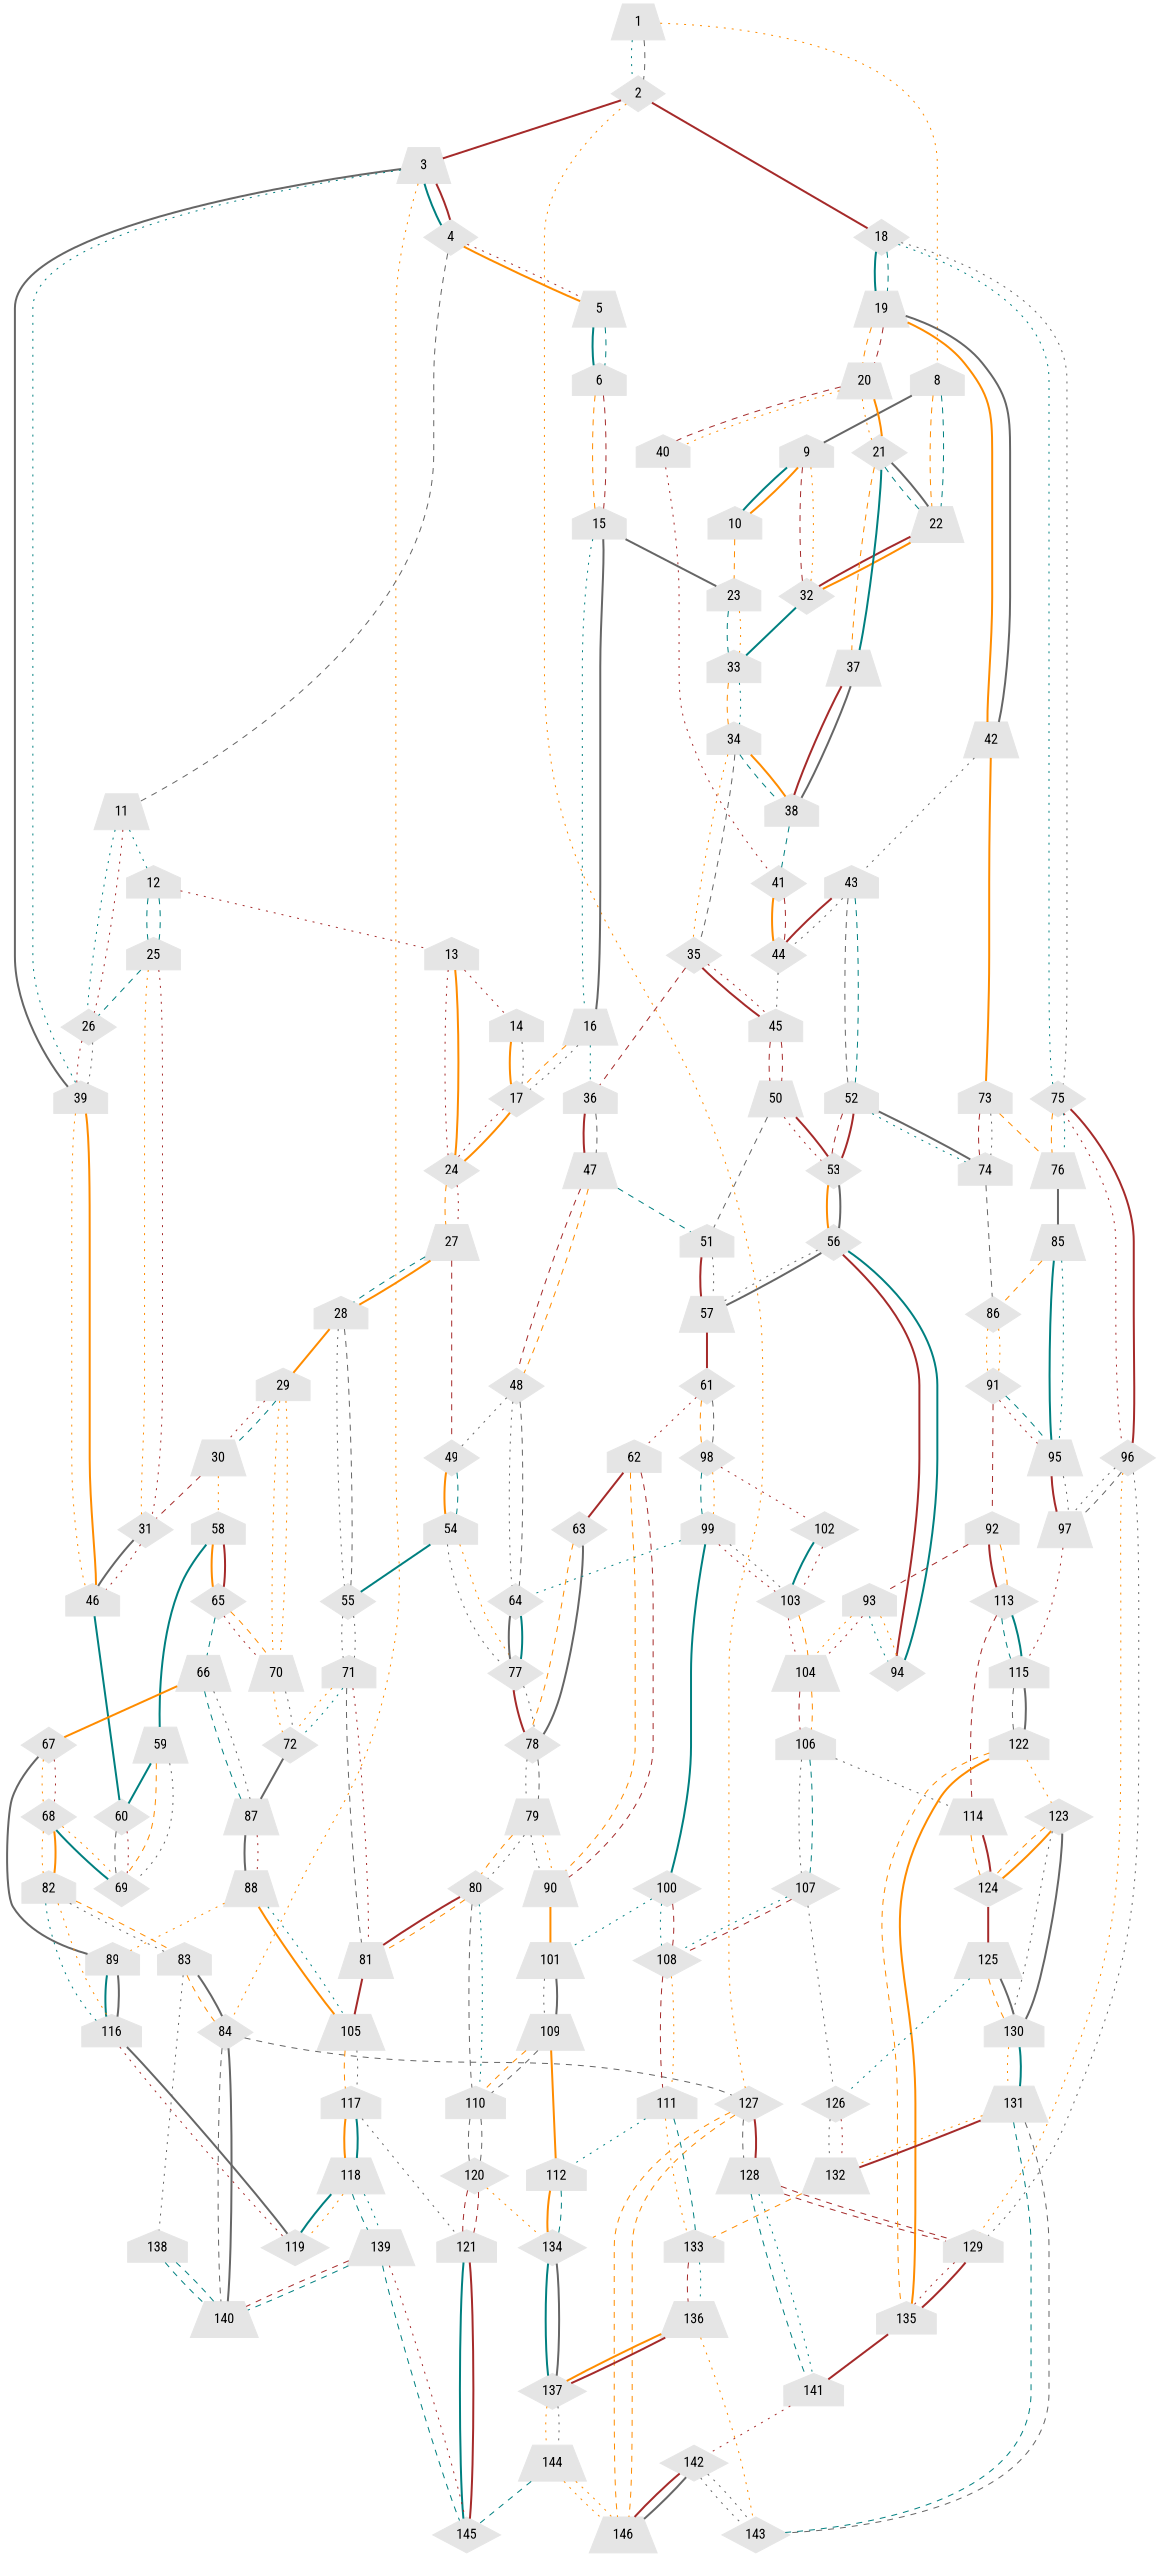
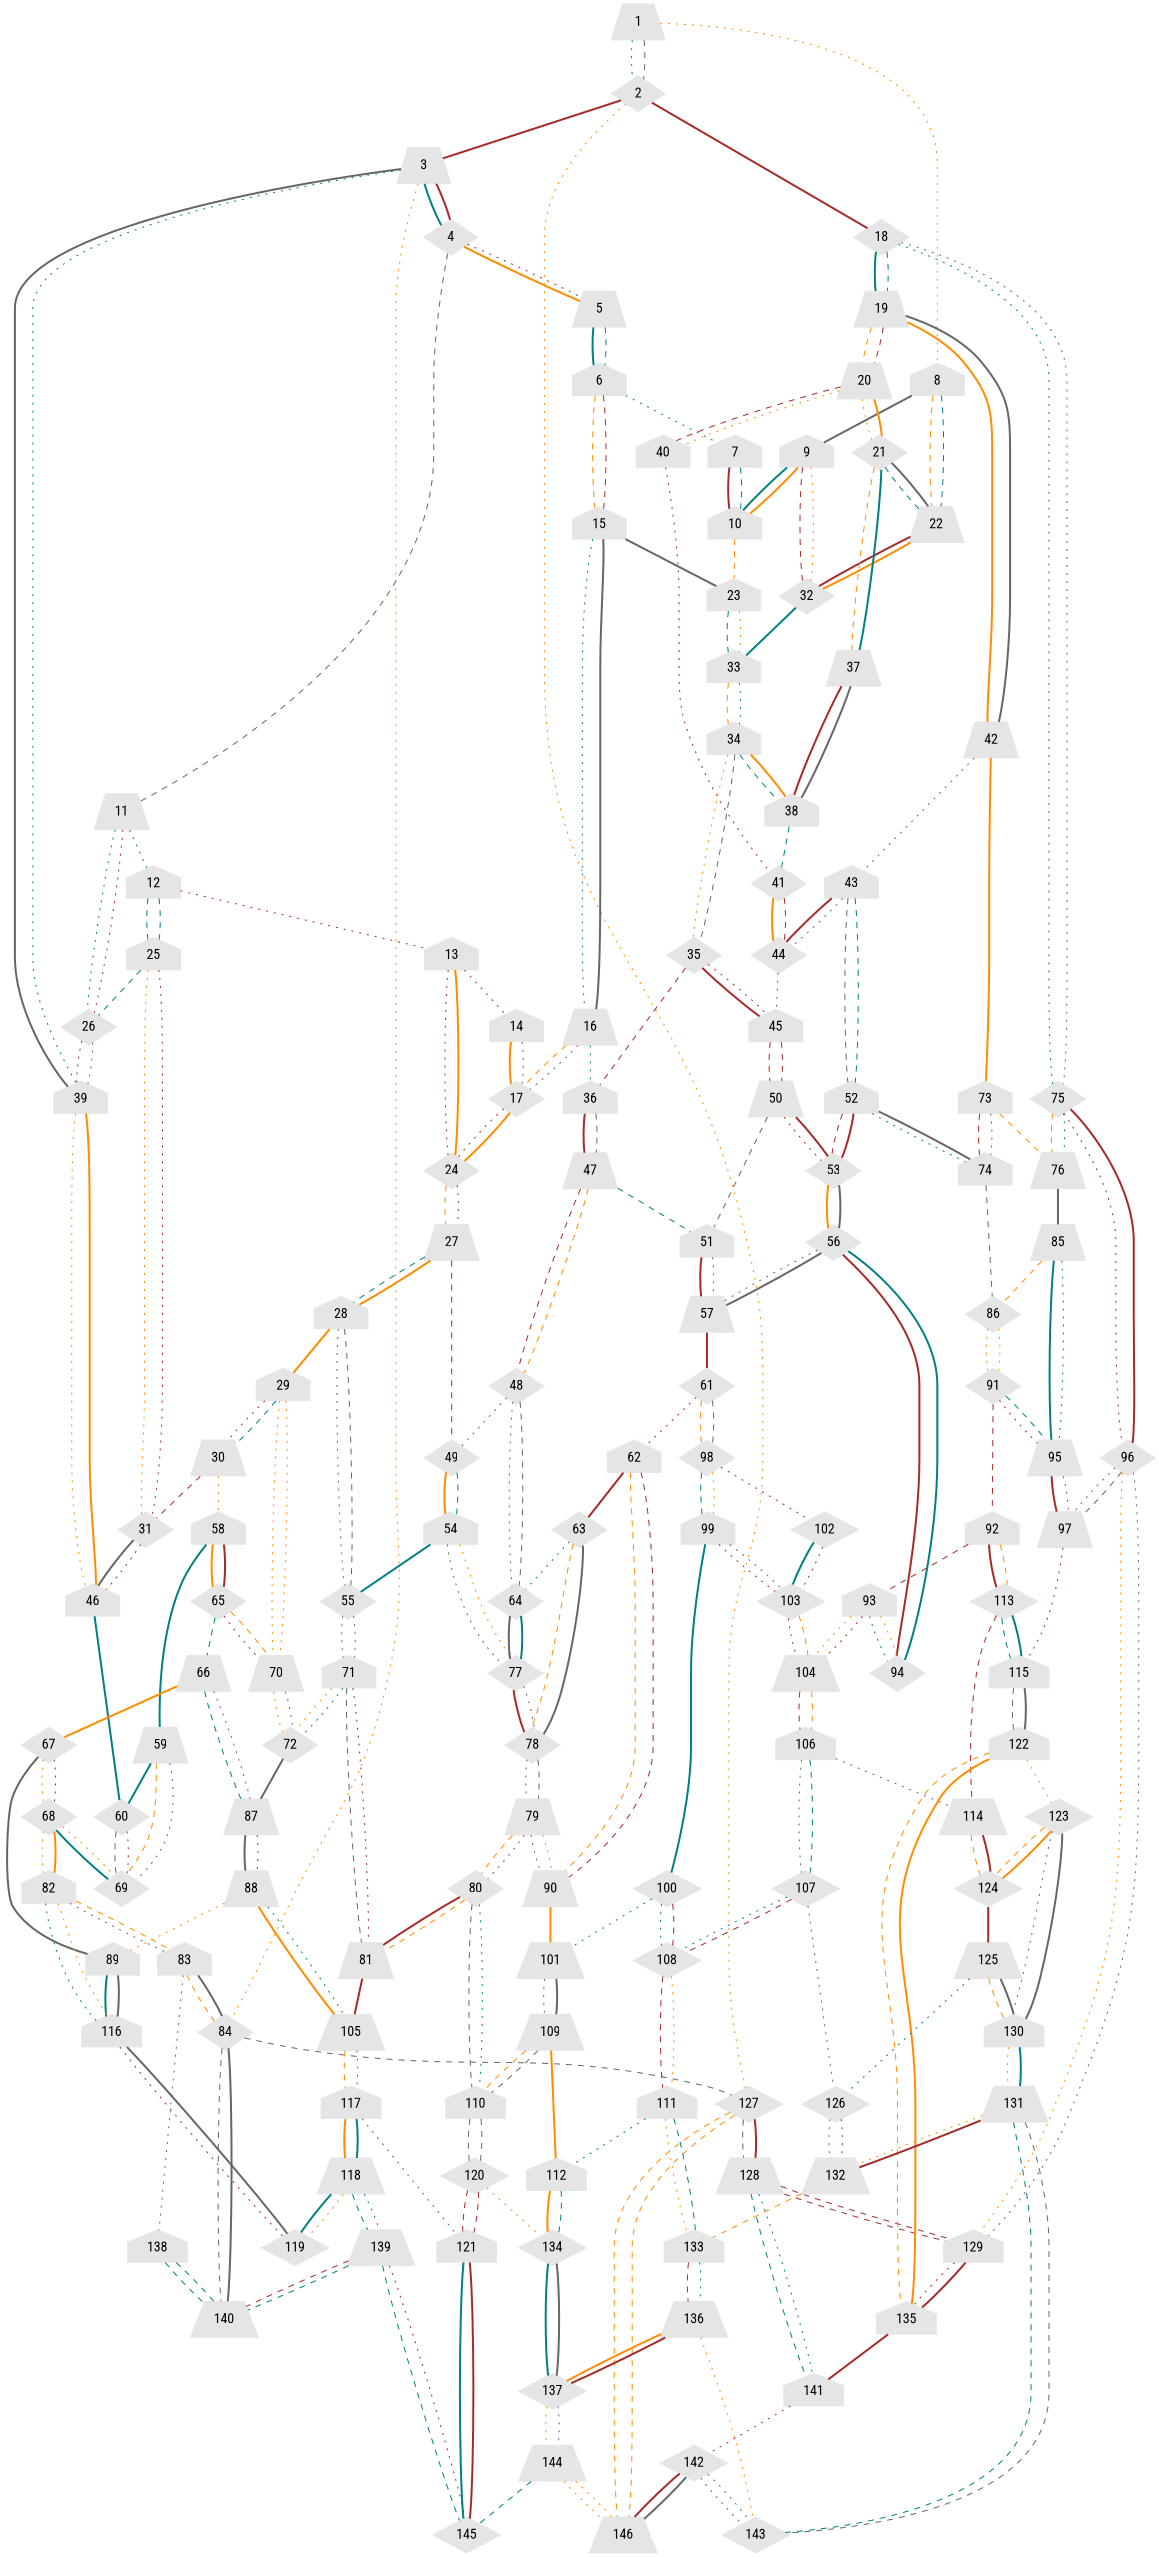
none -> (735, 453)
(607, 1568) -> (548, 1566)
